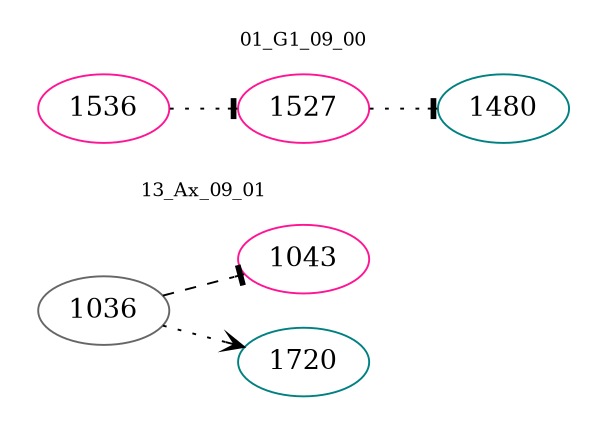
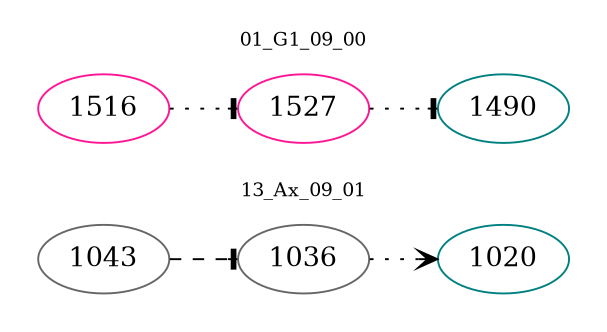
(104, 109) -> (104, 109)
(504, 109) -> (504, 109)
(304, 259) -> (104, 259)
(199, 286) -> (199, 259)
(304, 362) -> (504, 259)
